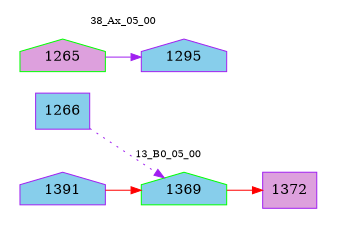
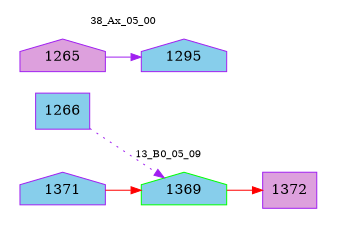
(63, 57) -> (63, 57)
(168, 155) -> (168, 155)
(63, 190) -> (63, 190)
